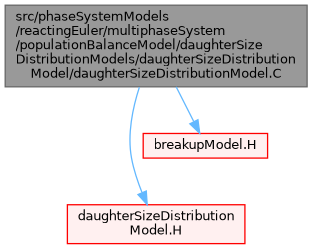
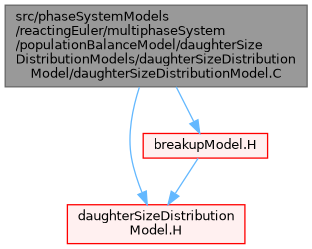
none -> (187, 176)
